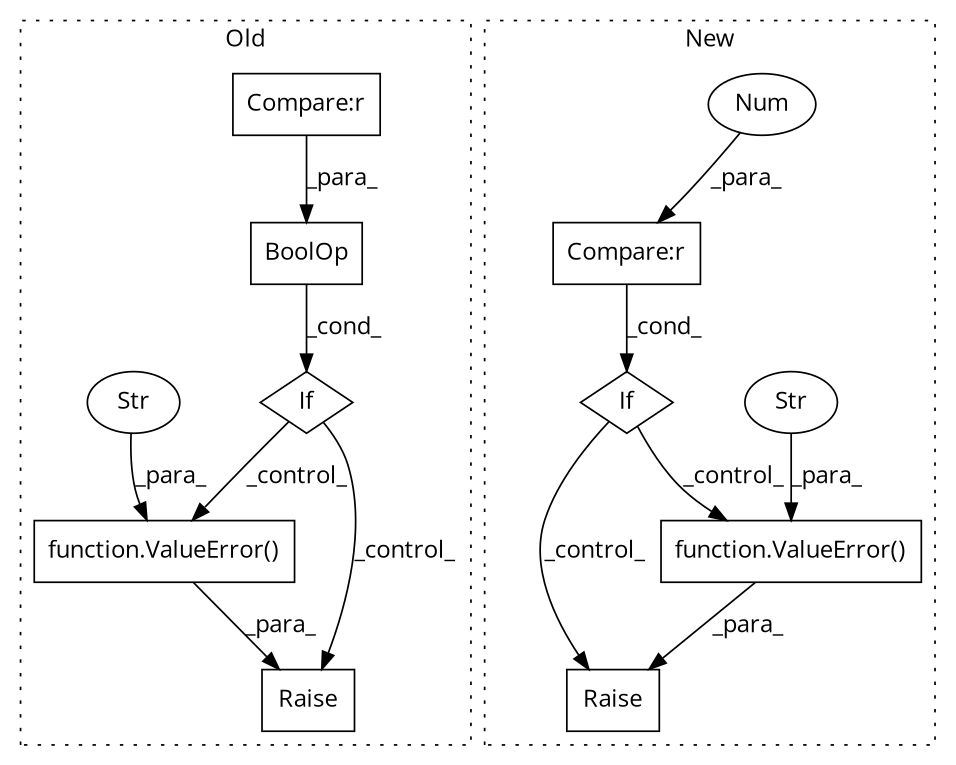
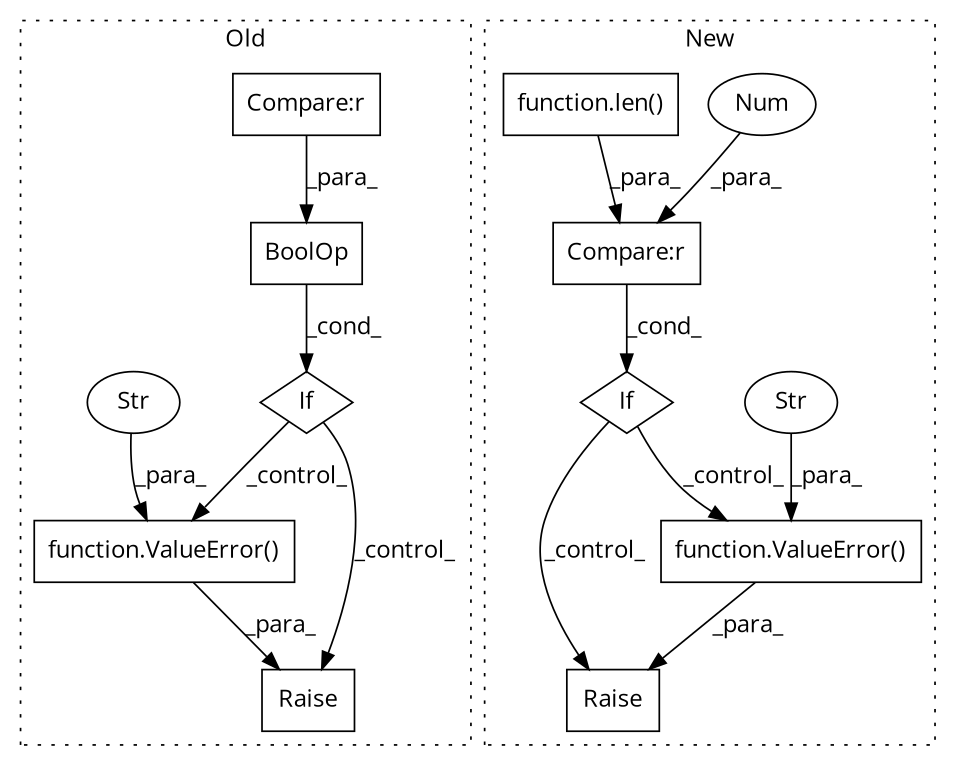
none -> (591, 104)
